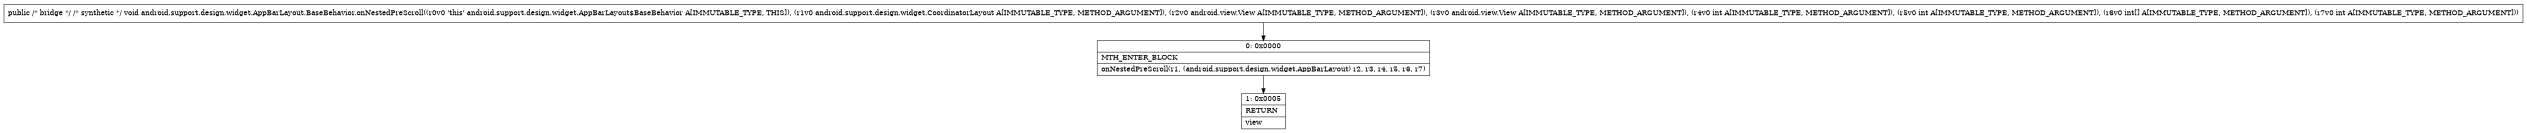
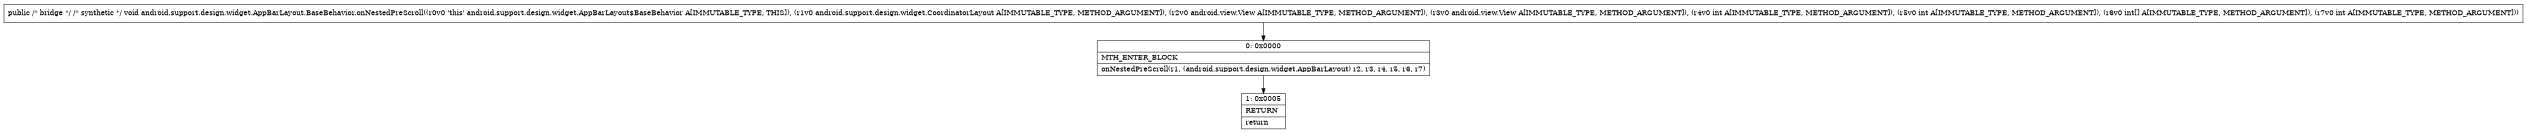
(1254, 123) -> (1257, 123)
